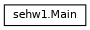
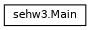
(45, 15) -> (45, 15)
